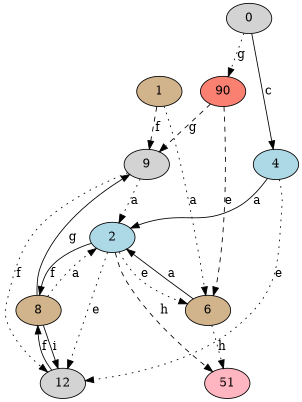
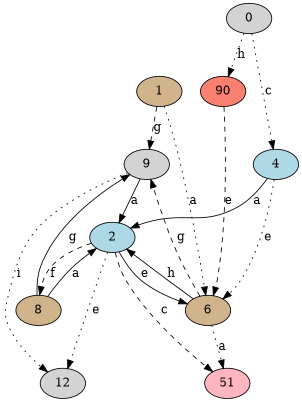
(242, 55) -> (242, 55)
(262, 87) -> (262, 87)
(188, 125) -> (173, 243)
(158, 128) -> (158, 128)
(131, 197) -> (131, 197)
(60, 258) -> (60, 258)
(67, 273) -> (67, 273)
(19, 274) -> (19, 274)
(172, 274) -> (172, 274)
(144, 283) -> (144, 283)
(164, 310) -> (164, 310)
(239, 325) -> (260, 240)
(49, 343) -> none
(222, 347) -> (222, 347)
(42, 353) -> none
